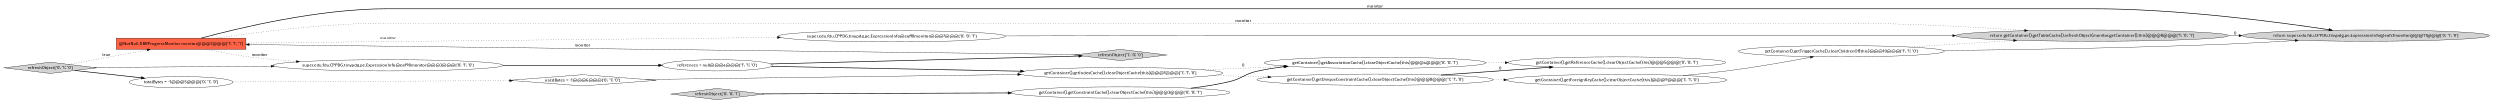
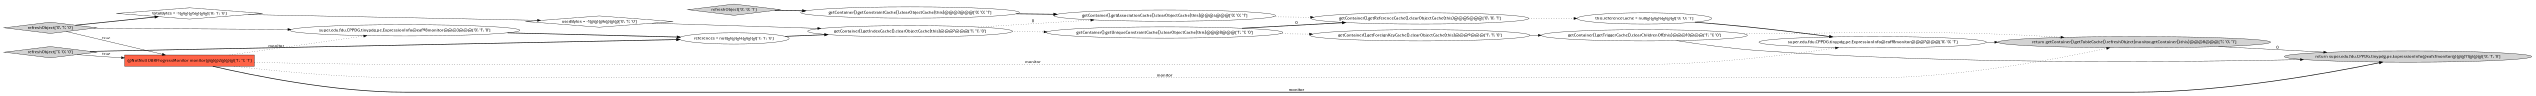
none -> (1644, 18)
(582, 45) -> (106, 54)
(108, 57) -> (114, 43)
(925, 60) -> (383, 45)
(371, 81) -> (393, 17)
(181, 82) -> (189, 13)
